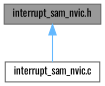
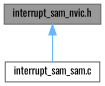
(52, 72) -> (52, 72)
